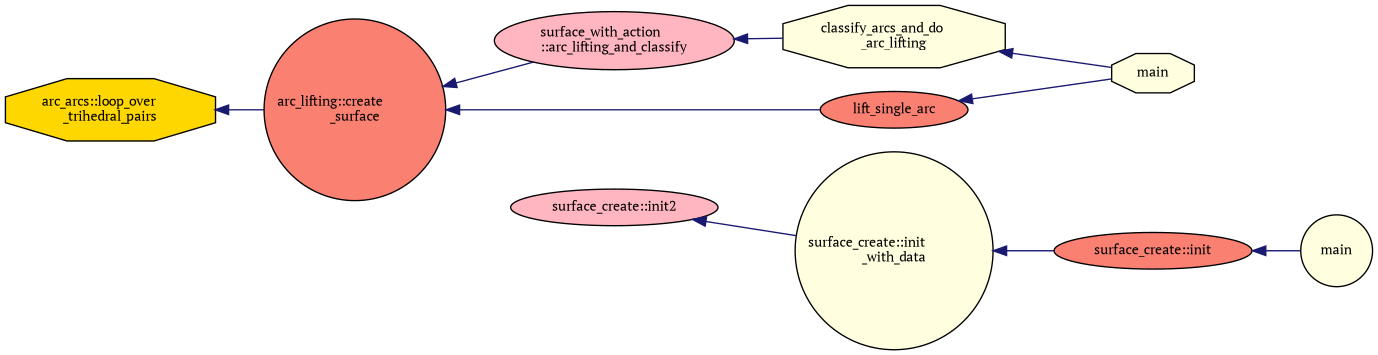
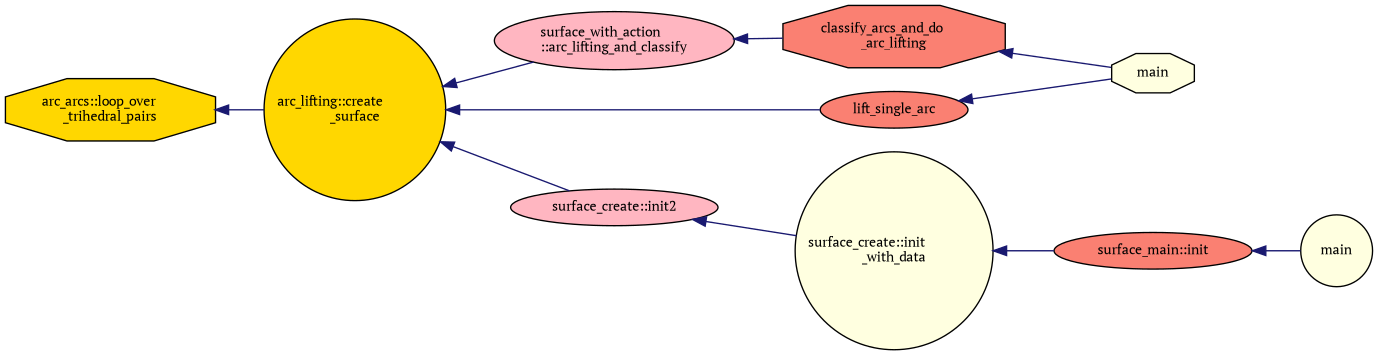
(894, 37) -> (894, 37)
(355, 110) -> (355, 110)
none -> (511, 169)
(1153, 251) -> (1153, 251)
